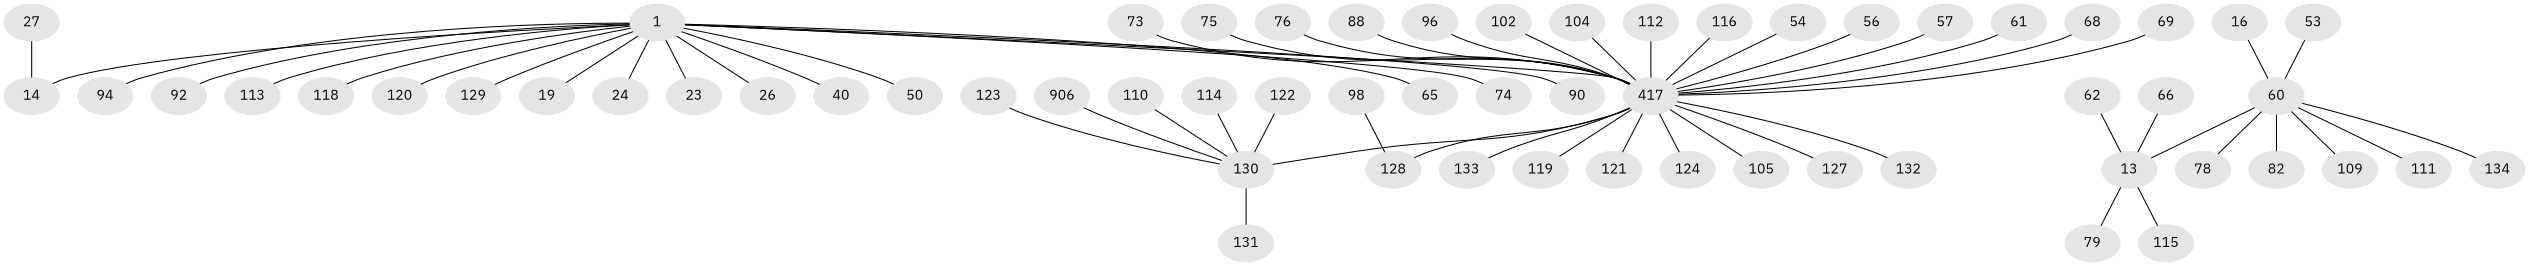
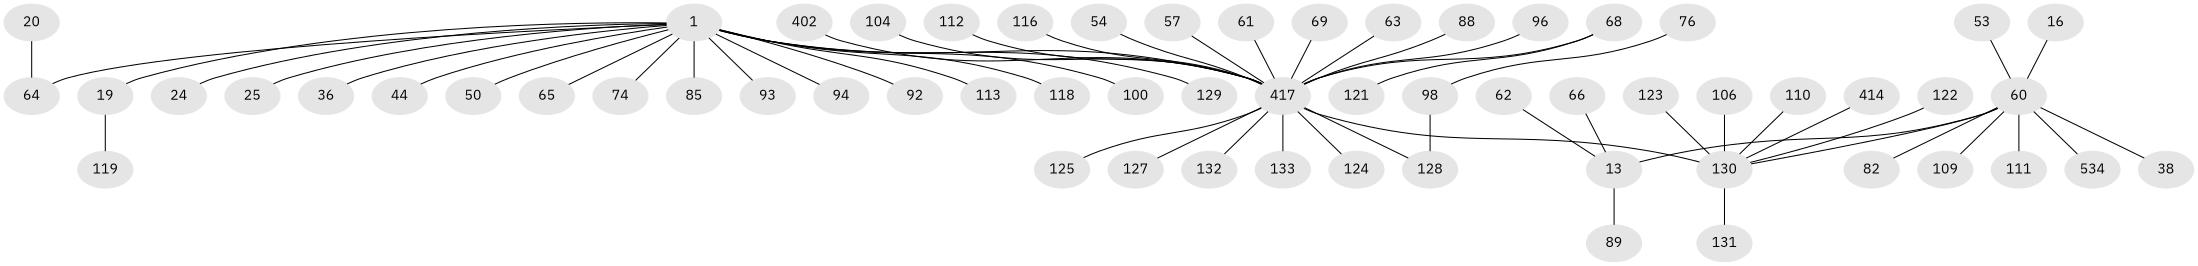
(32, 22) -> (32, 22)
(1136, 22) -> (1393, 22)
(1209, 22) -> none
(1504, 22) -> (804, 22)
(1872, 22) -> none
(1467, 59) -> (1559, 59)
(32, 96) -> (32, 96)
(400, 96) -> (1136, 96)
none -> (694, 96)
(694, 96) -> (252, 96)
(768, 96) -> (326, 96)
(841, 96) -> (400, 96)
(1062, 96) -> (1724, 96)
(1209, 96) -> (1872, 96)
(1577, 96) -> (768, 96)
(1596, 133) -> (105, 133)
(1632, 133) -> (1436, 66)
none -> (1857, 144)
(1761, 170) -> (1062, 170)
(2203, 170) -> (2166, 170)
(2497, 170) -> (2092, 170)
(2092, 243) -> (1614, 243)
(2166, 243) -> none
